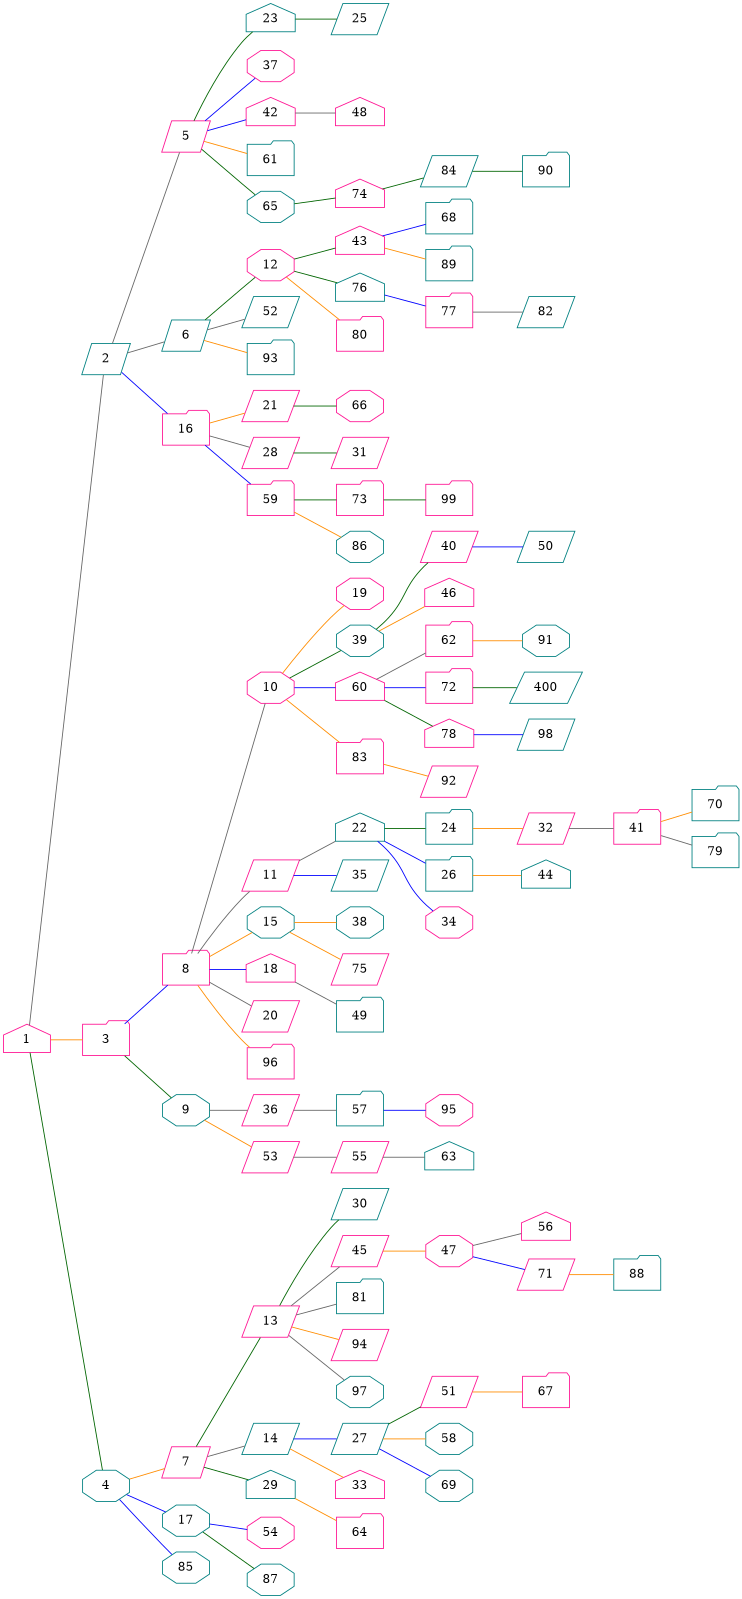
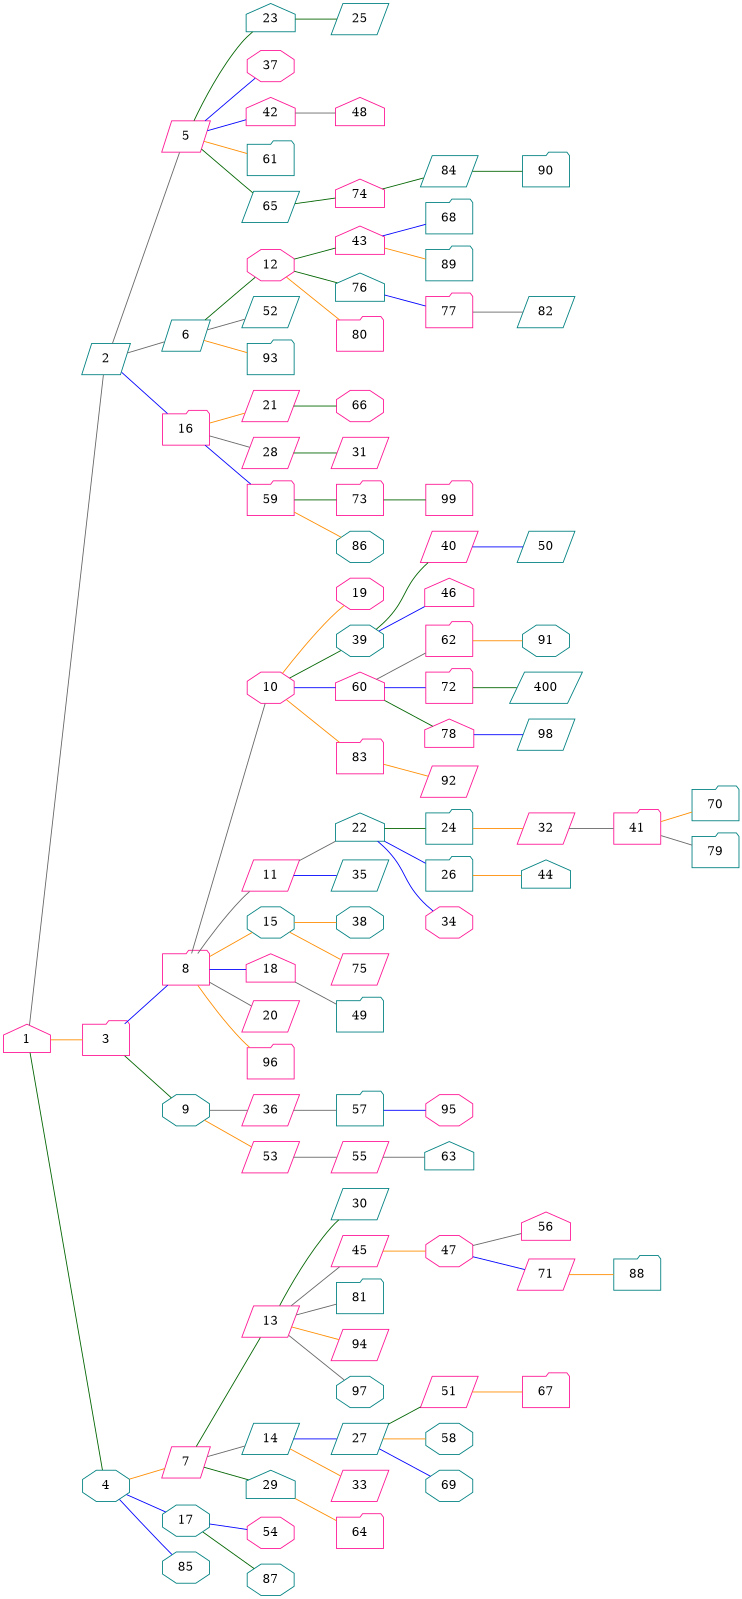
(271, 207) -> (271, 207)
(402, 619) -> (402, 619)
(360, 1486) -> (360, 1486)
